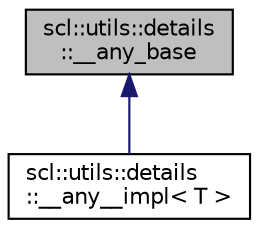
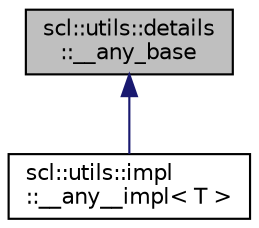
(129, 186) -> (129, 186)
